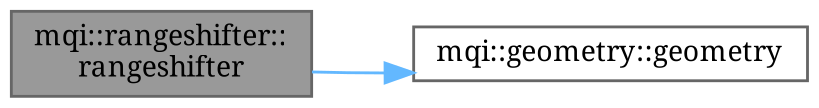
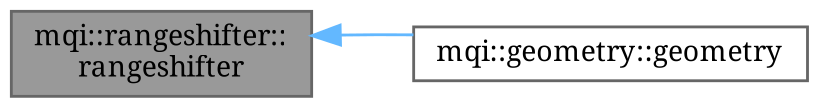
(348, 73) -> (377, 35)
